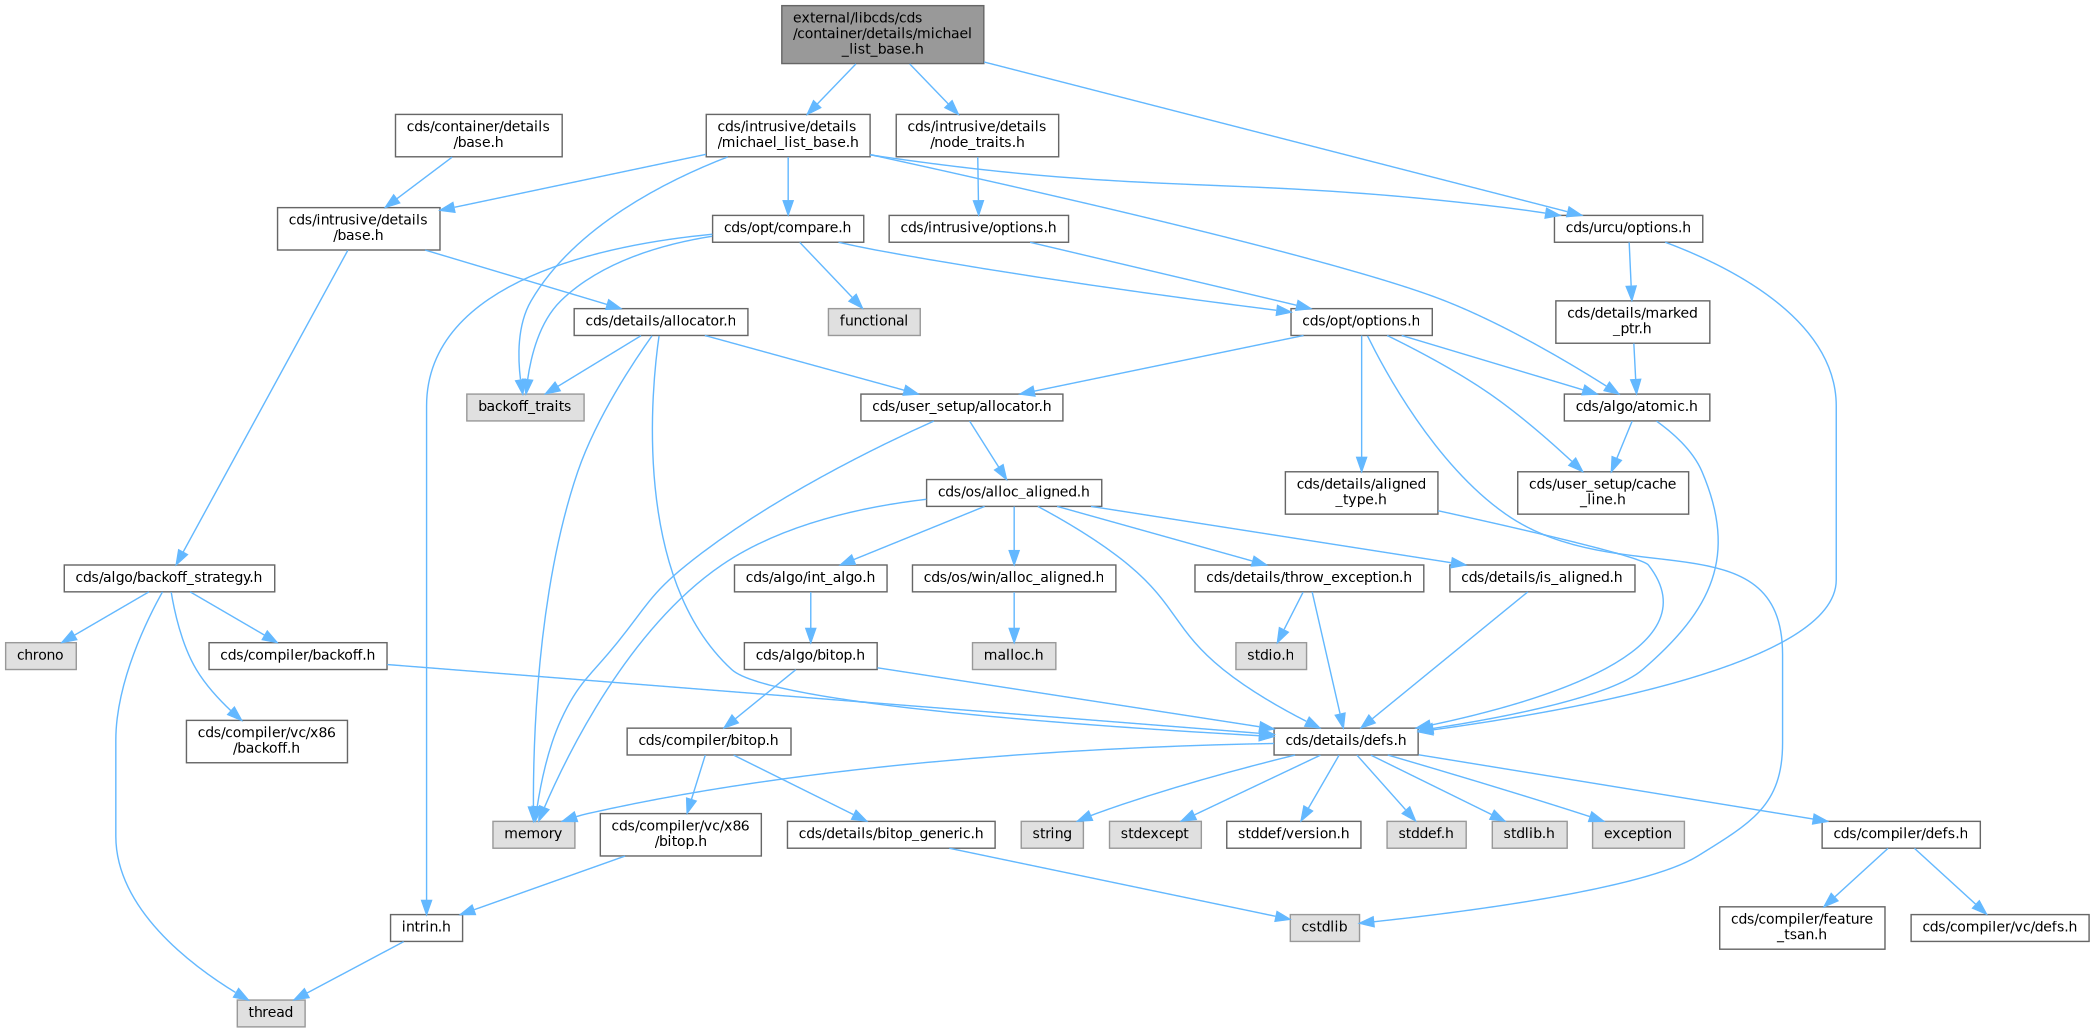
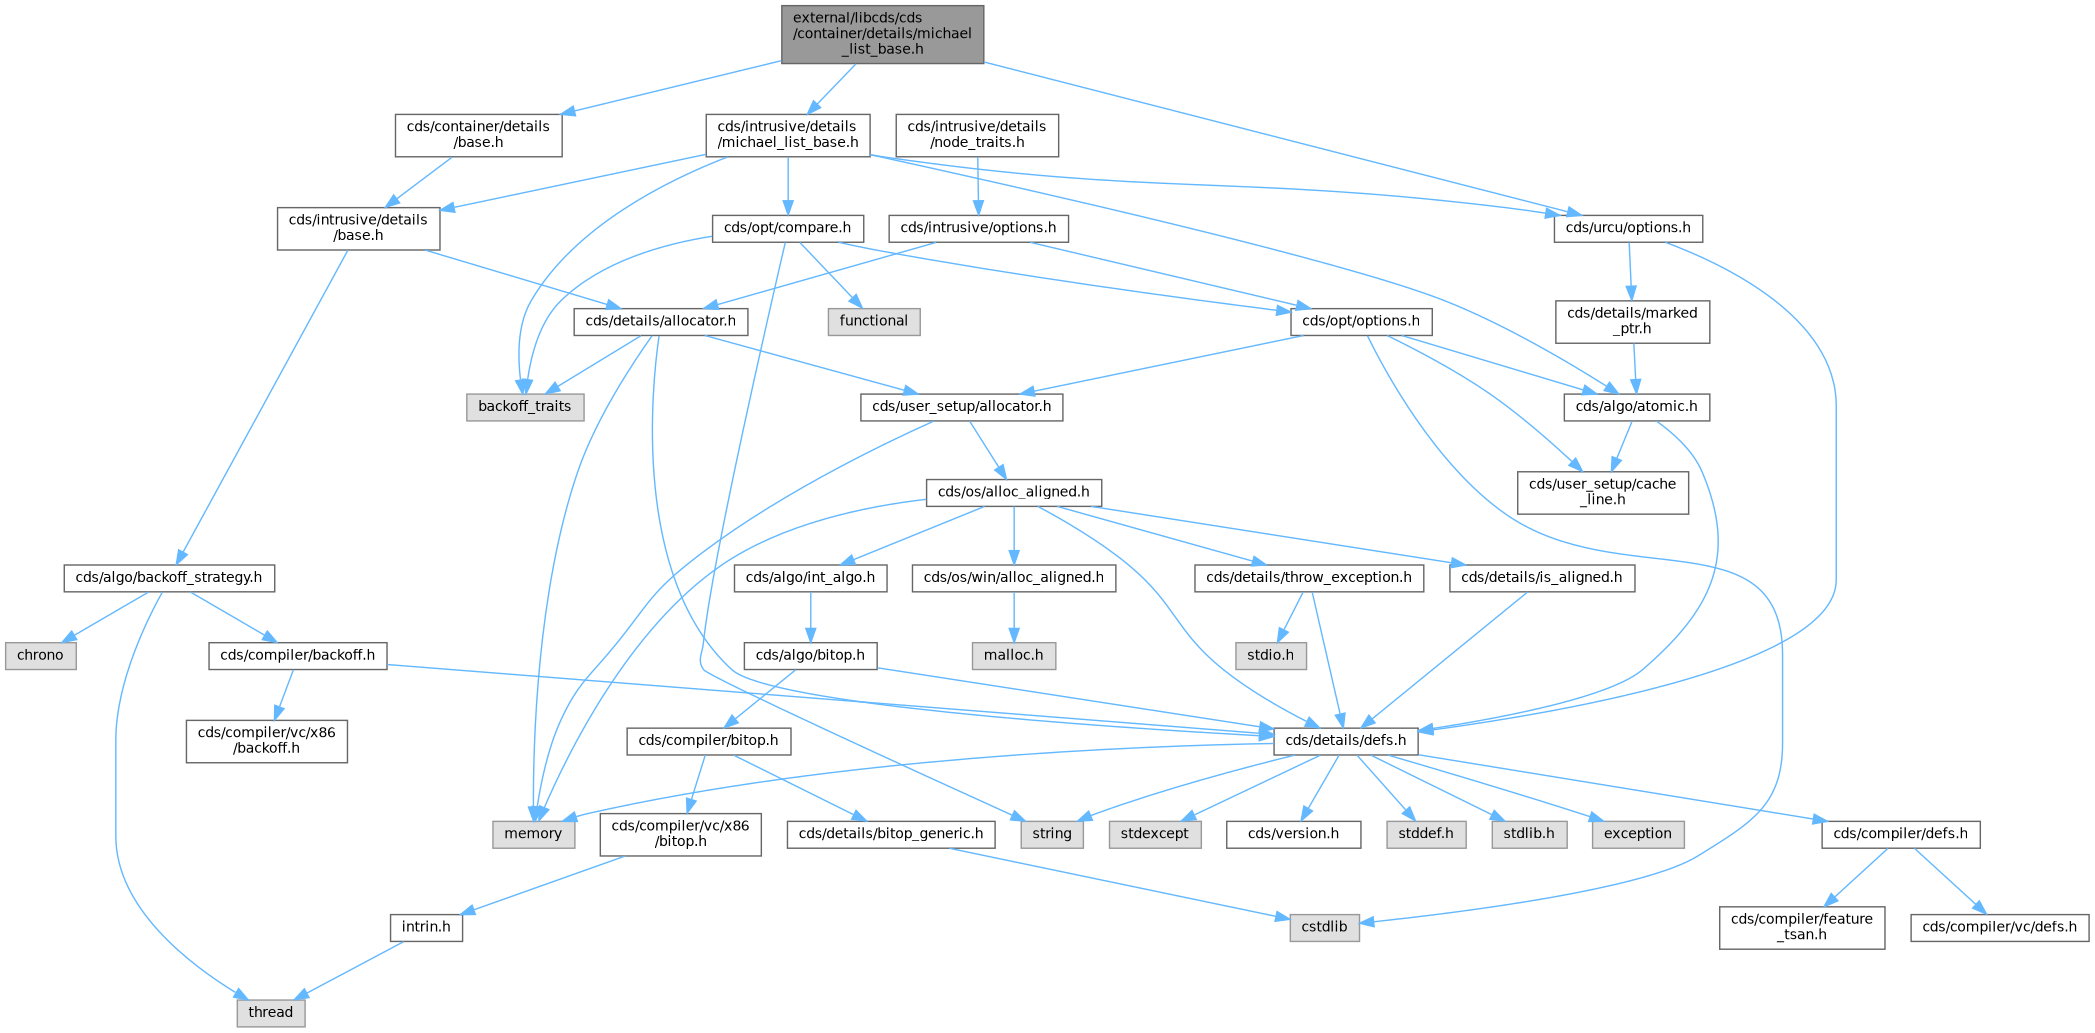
(929, 84) -> (678, 86)
none -> (816, 277)
(427, 471) -> (706, 623)
(1362, 493) -> none
(190, 657) -> (286, 688)
(1294, 835) -> (1294, 835)
